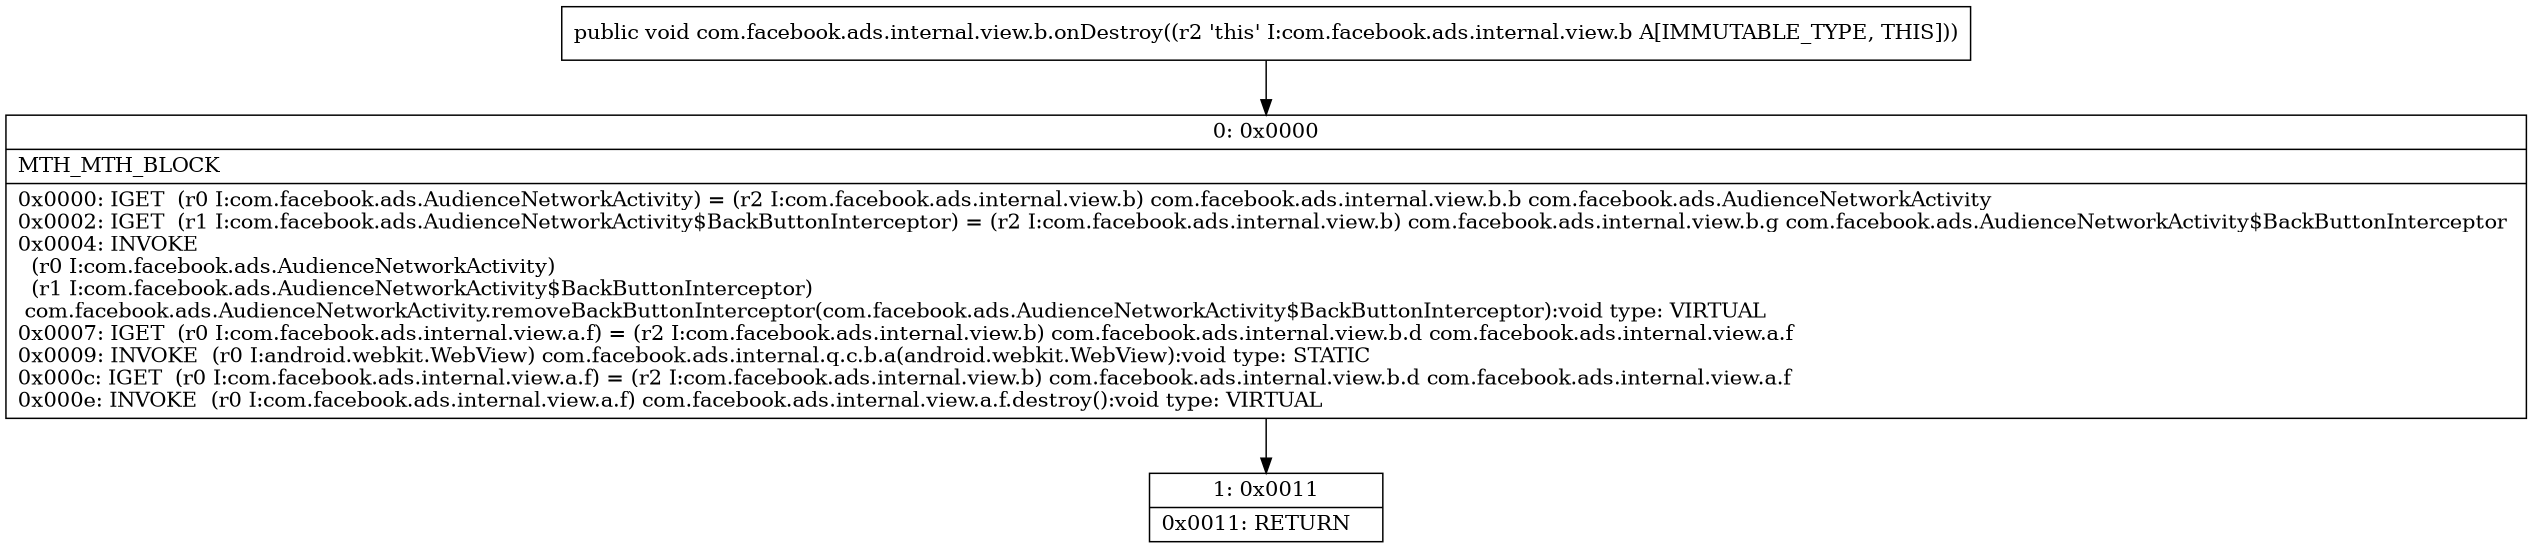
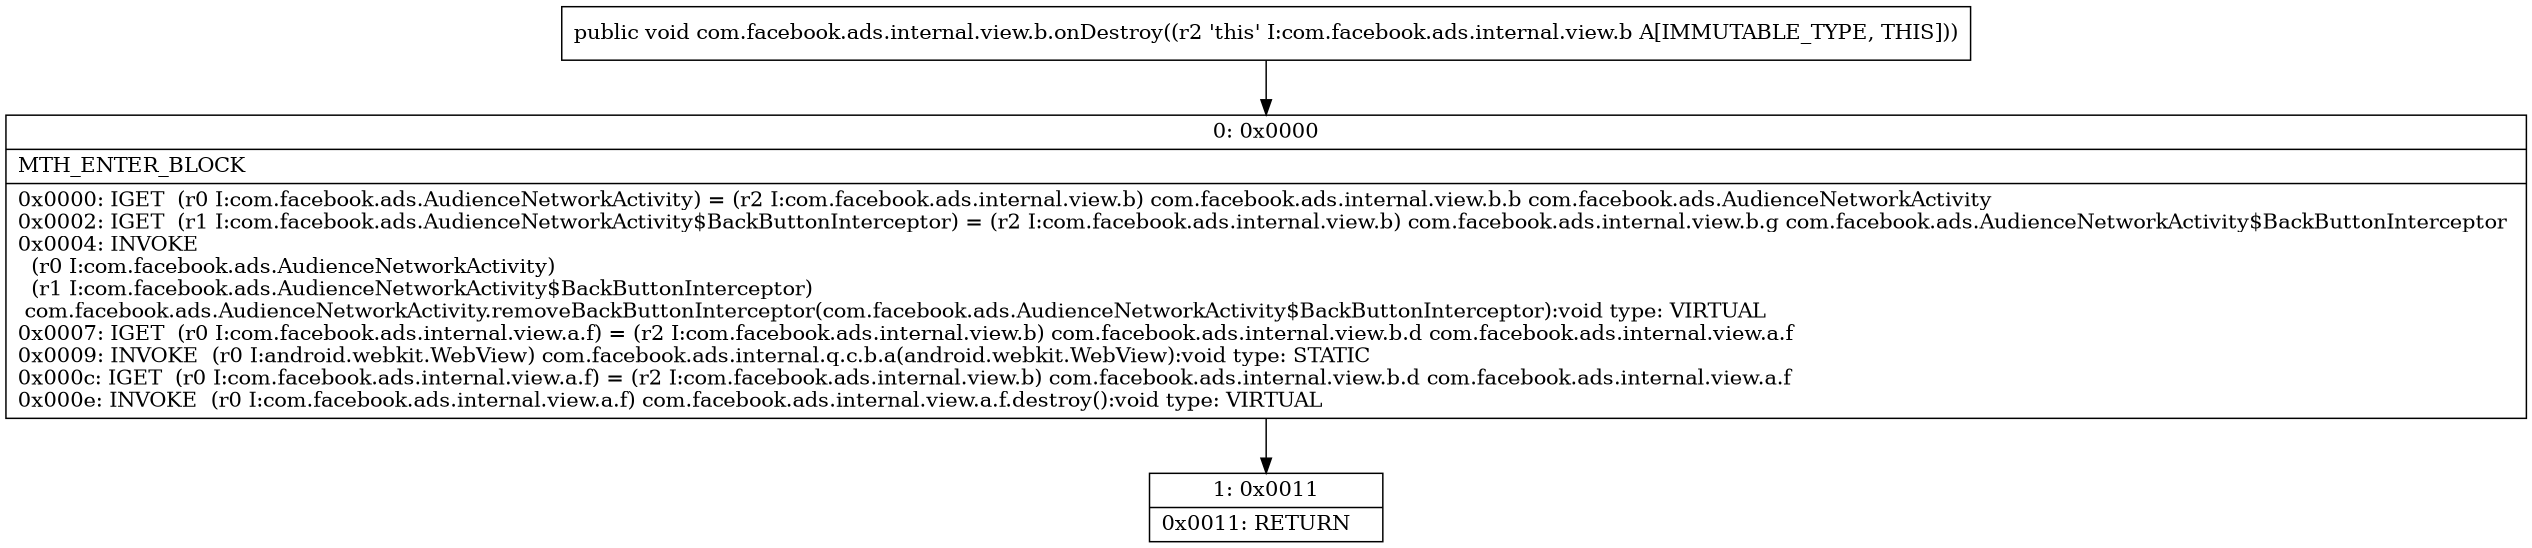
(119, 166) -> (132, 166)
